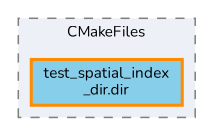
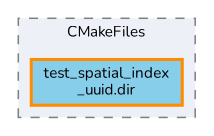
(107, 82) -> (107, 82)
